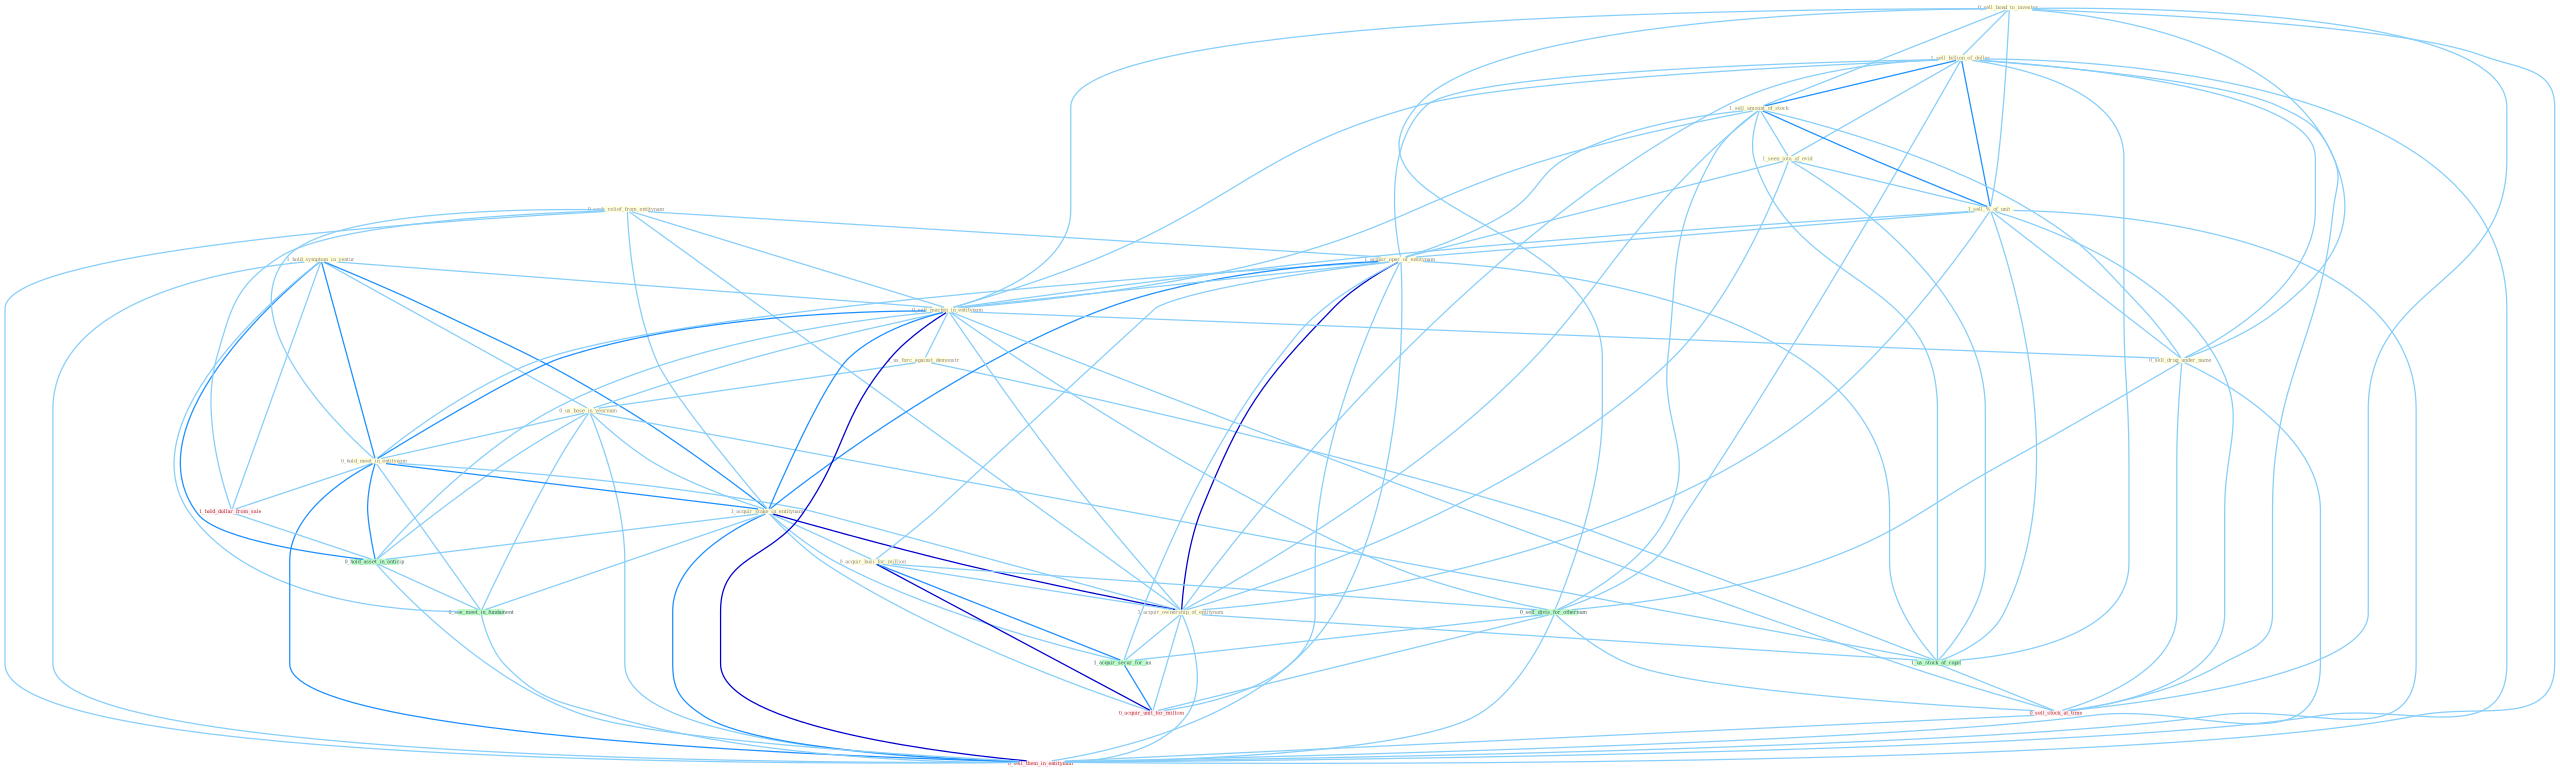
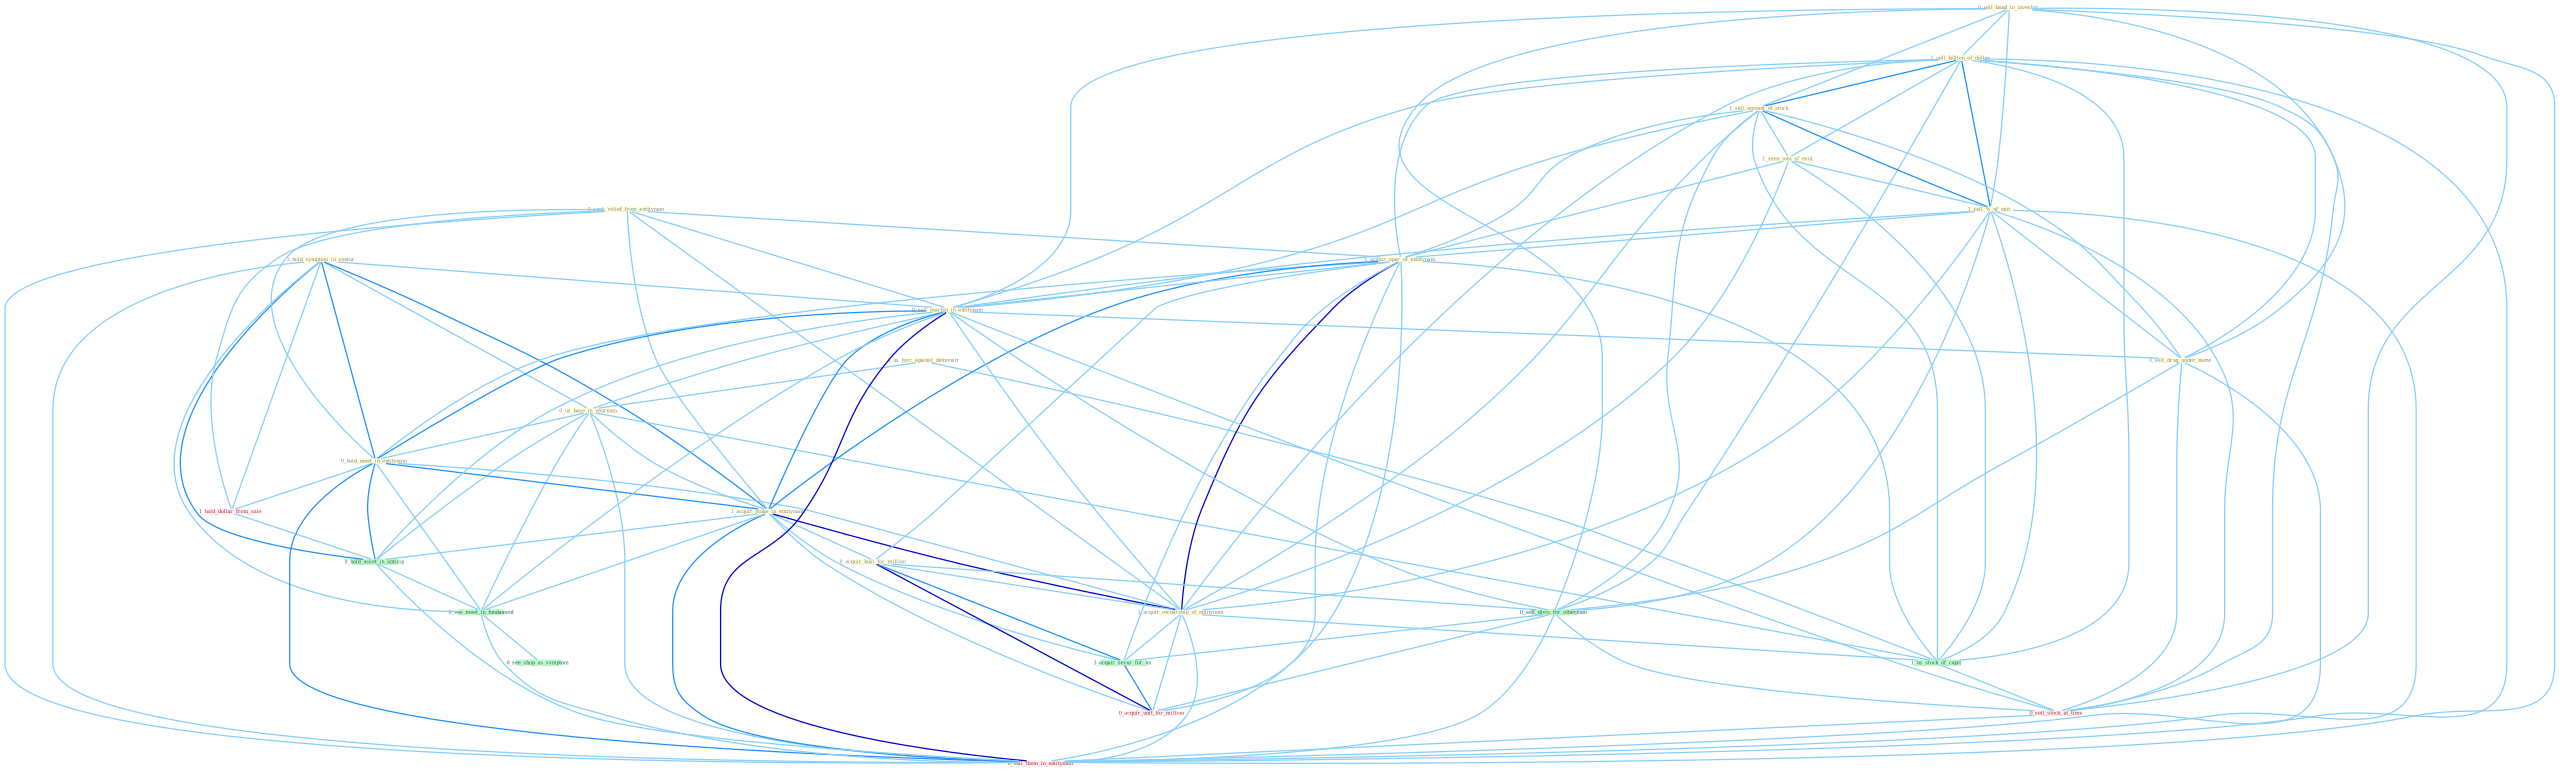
(937, 335) -> (703, 444)
none -> (1852, 488)
none -> (539, 663)
